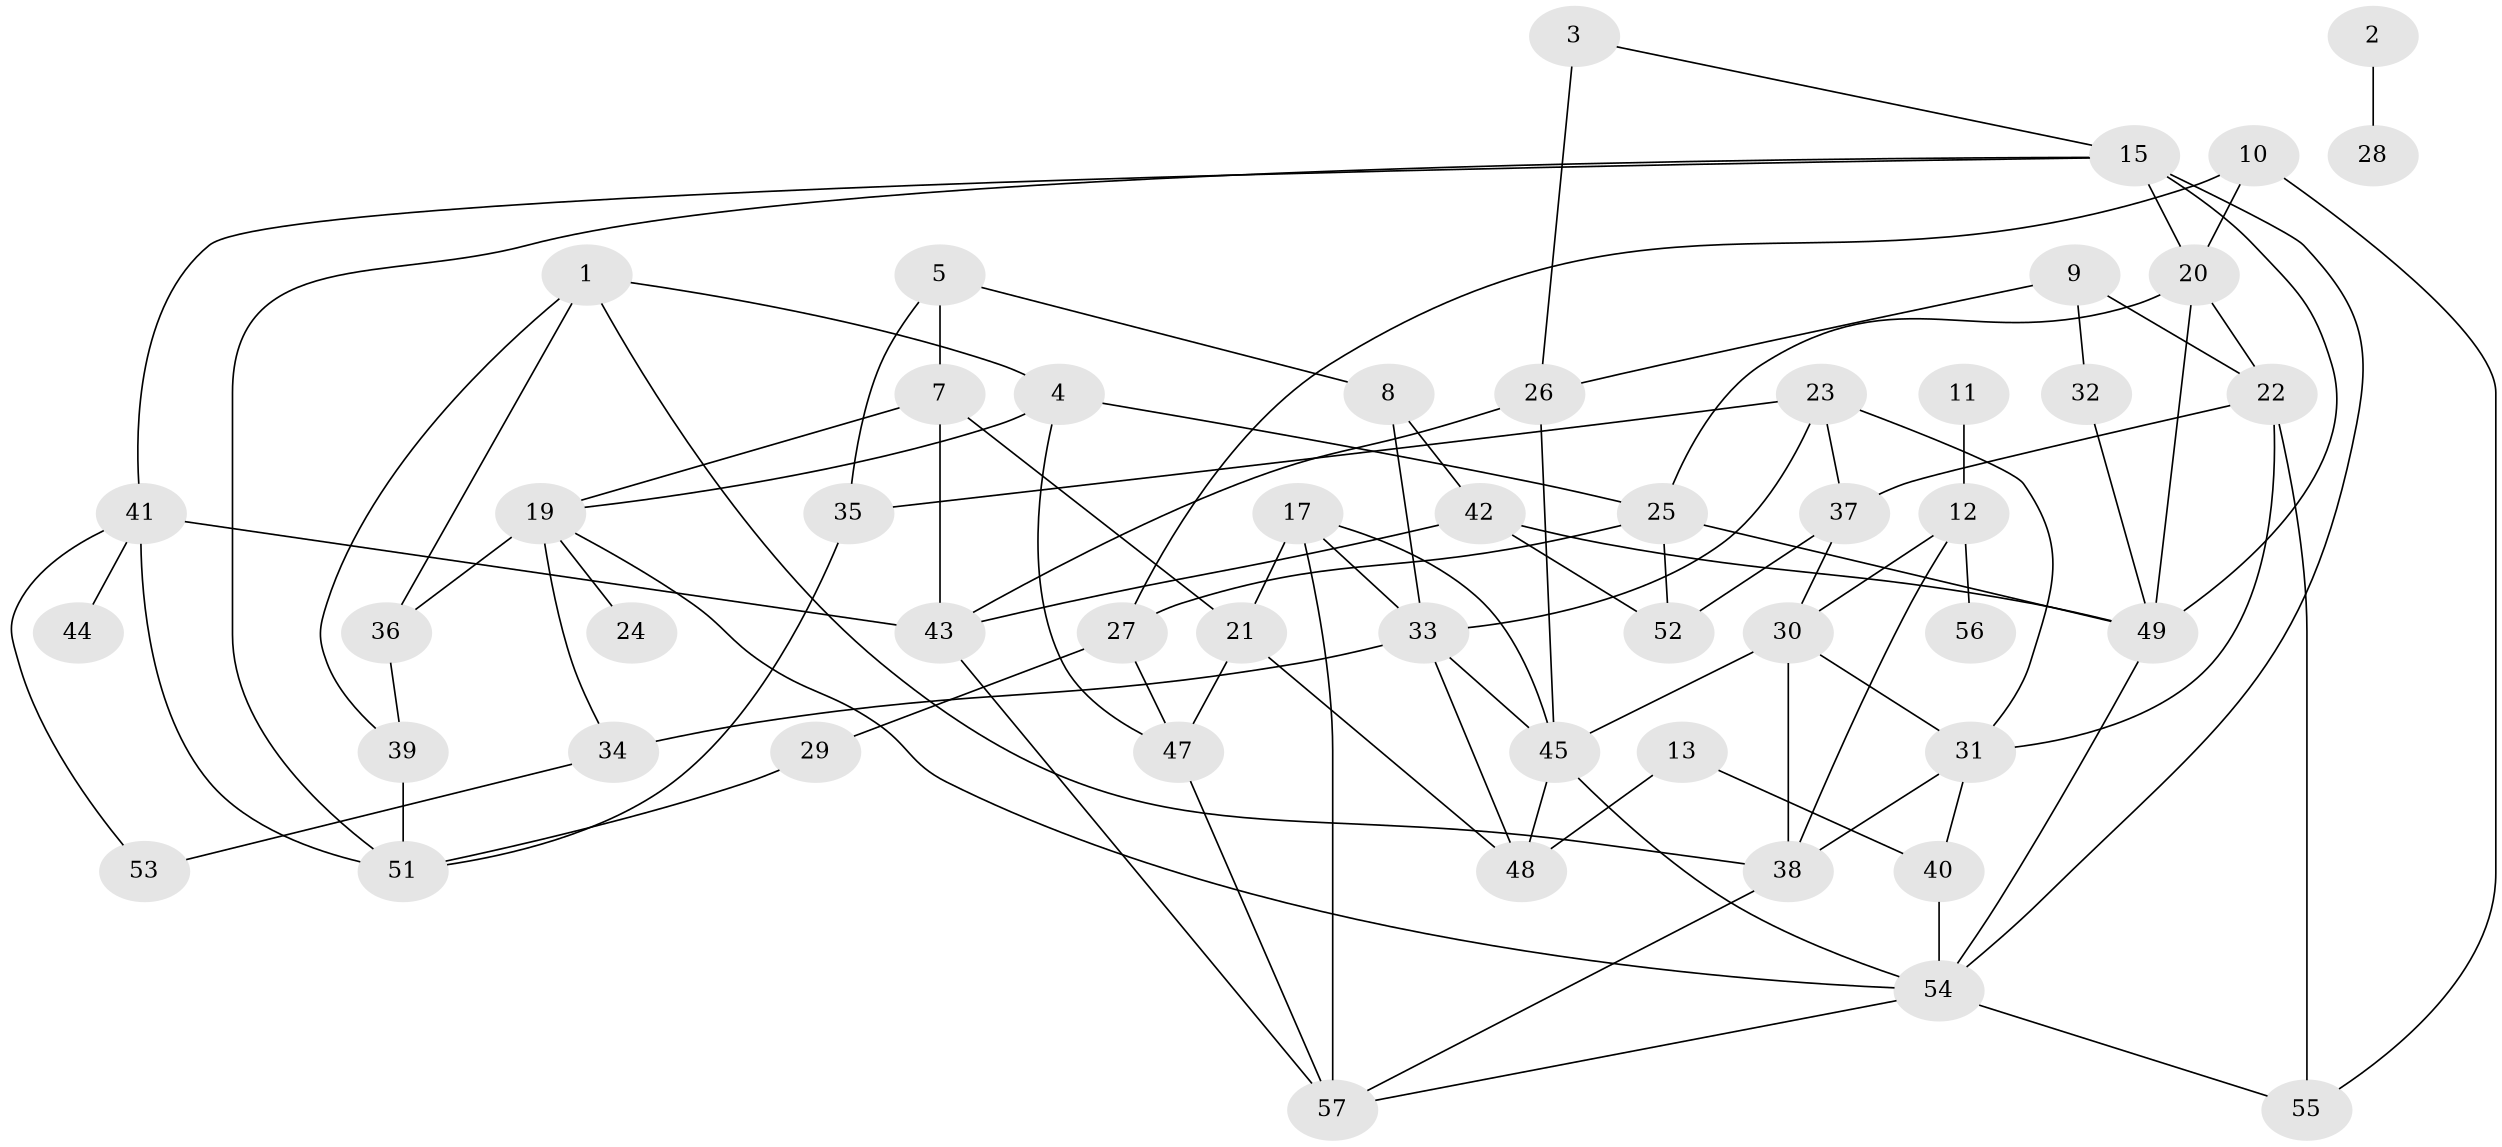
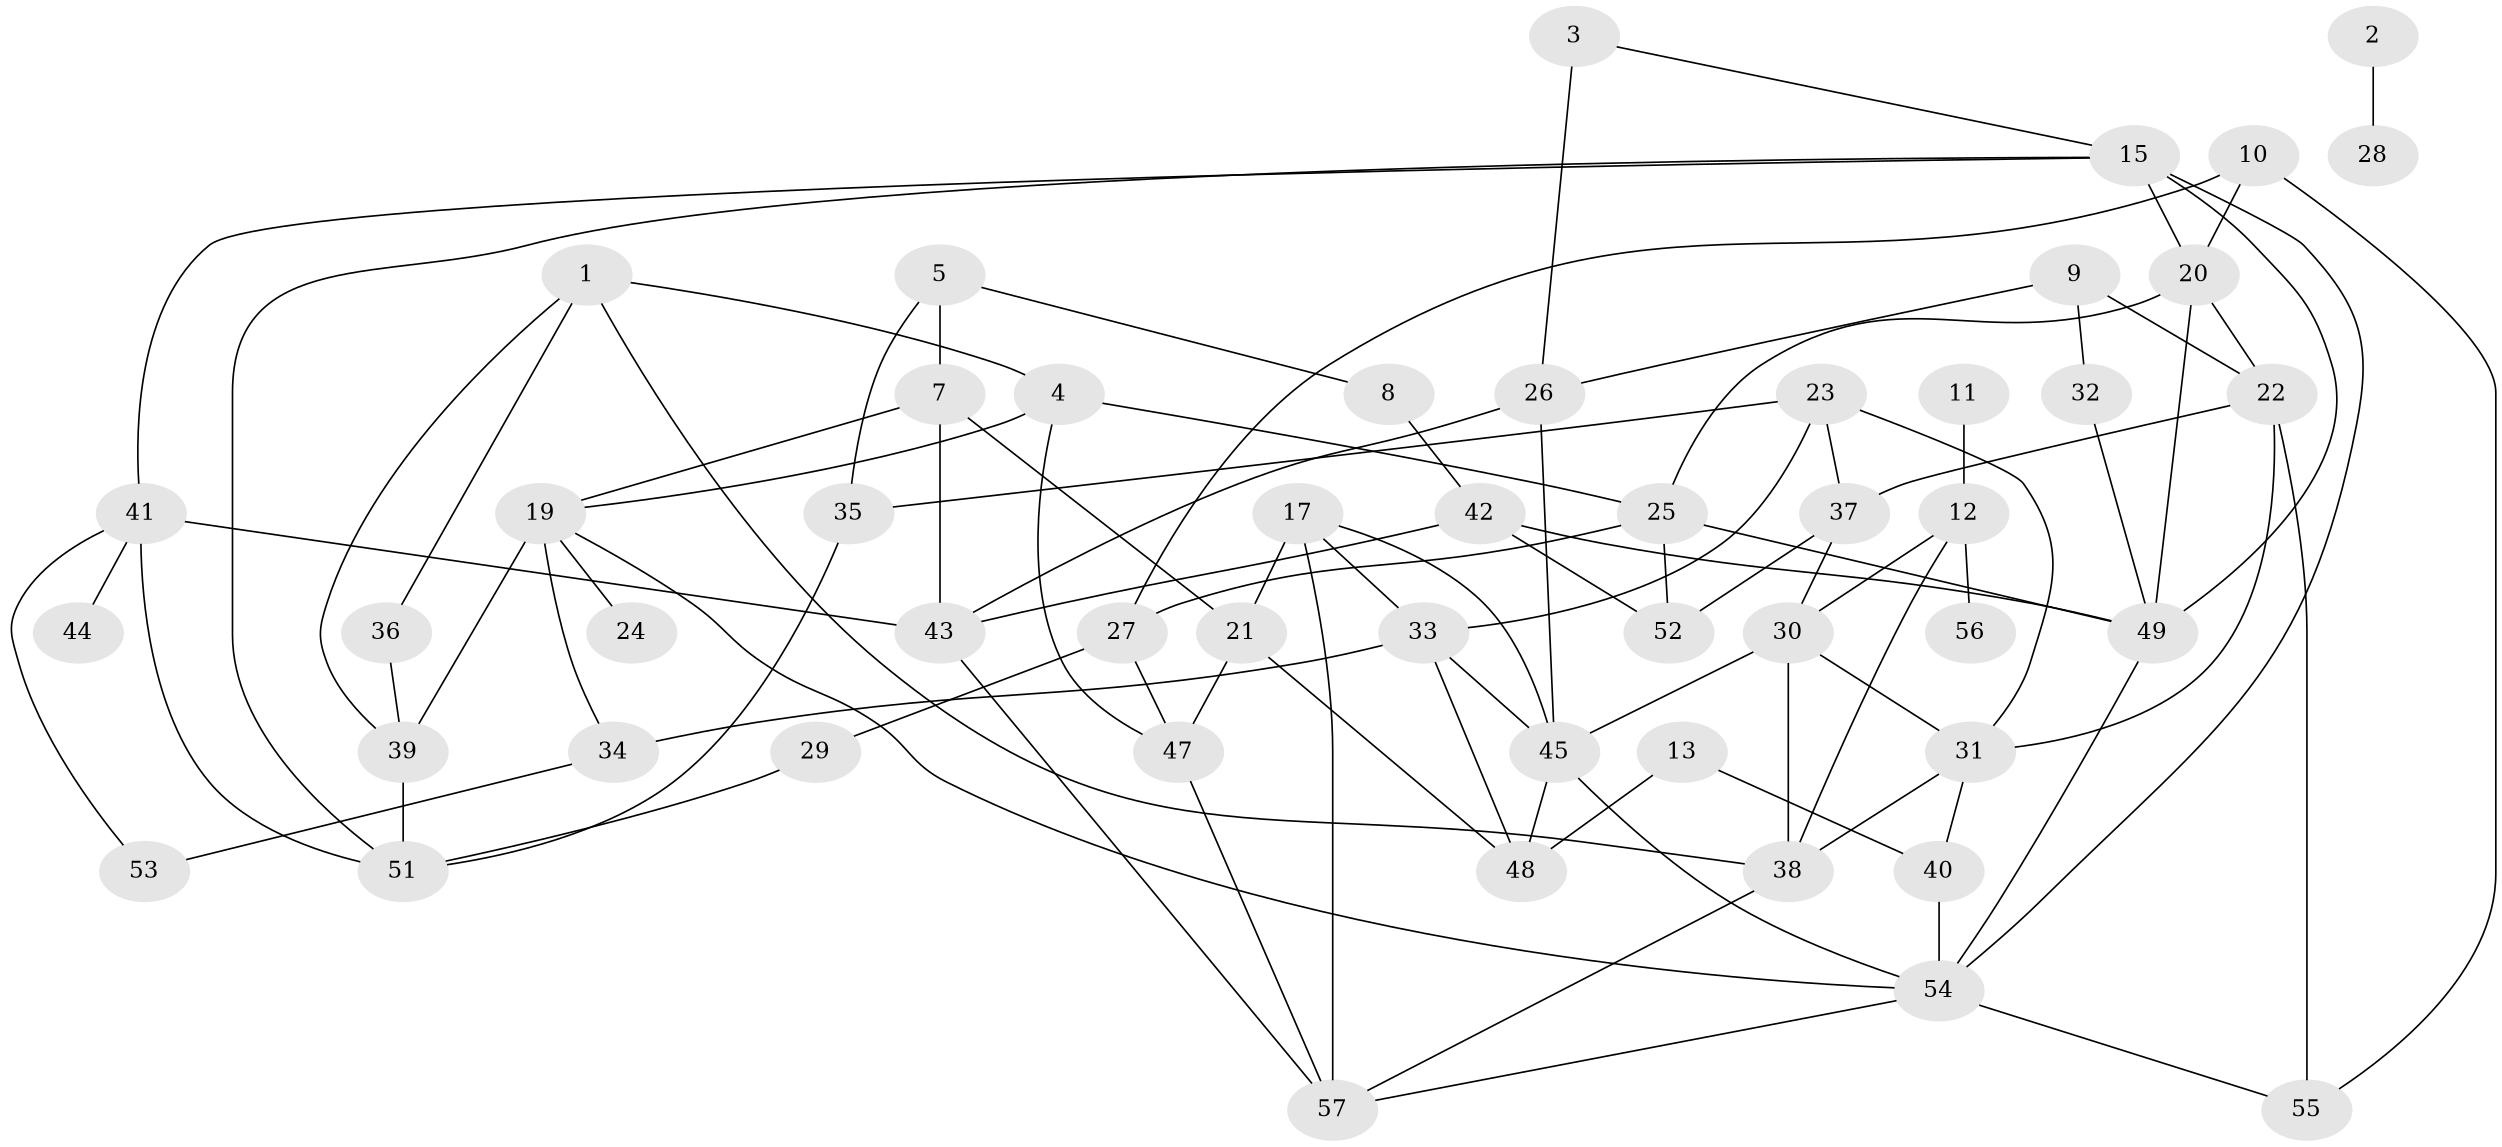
(1406, 514) -> none
(464, 573) -> (472, 633)
